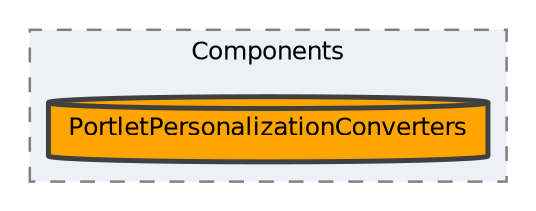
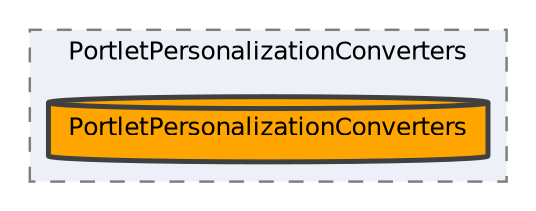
(268, 53) -> (268, 53)
